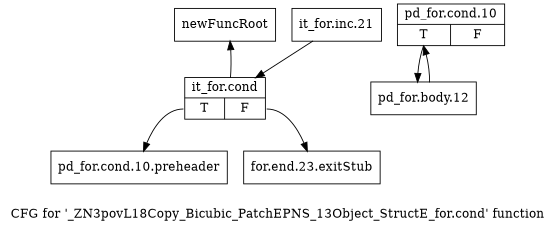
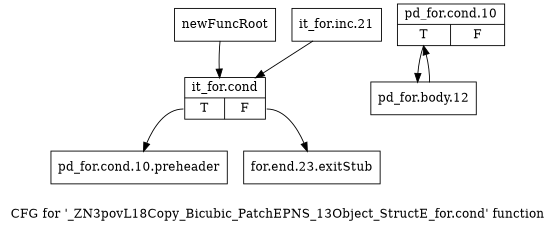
(231, 64) -> (219, 55)
